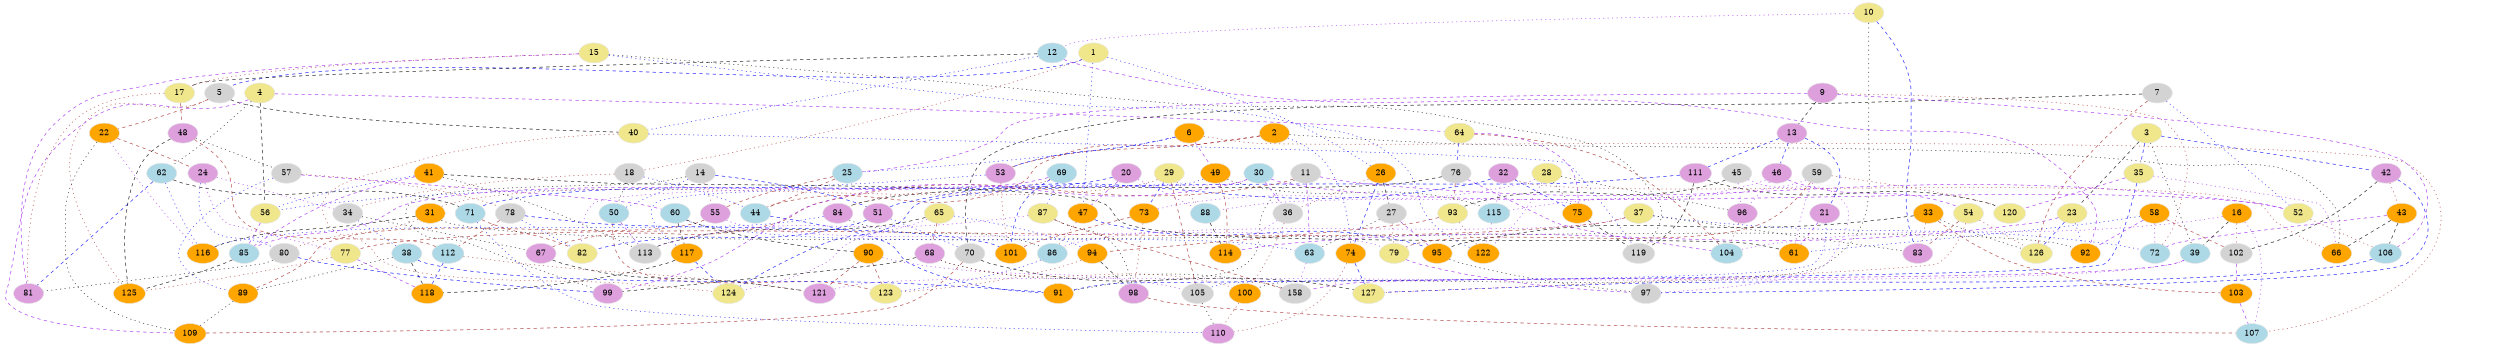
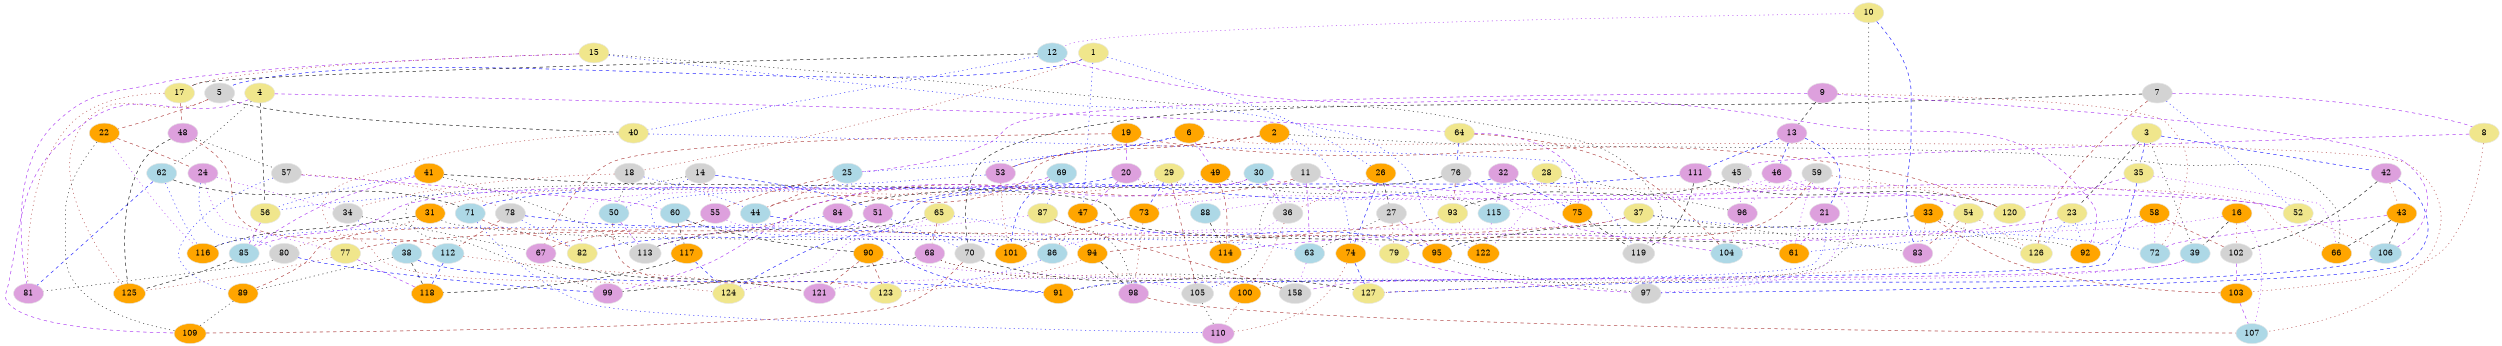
none -> (1126, 133)
none -> (2484, 133)
(2054, 233) -> (2054, 233)
